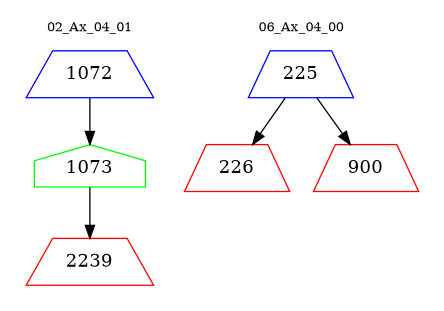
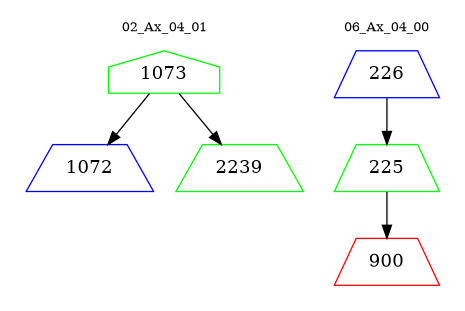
(301, 74) -> (387, 168)
(90, 115) -> (133, 114)
(273, 116) -> (387, 115)
(237, 168) -> (387, 74)
(90, 262) -> (240, 168)
